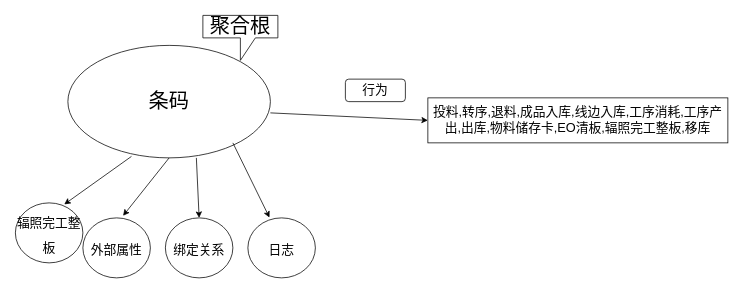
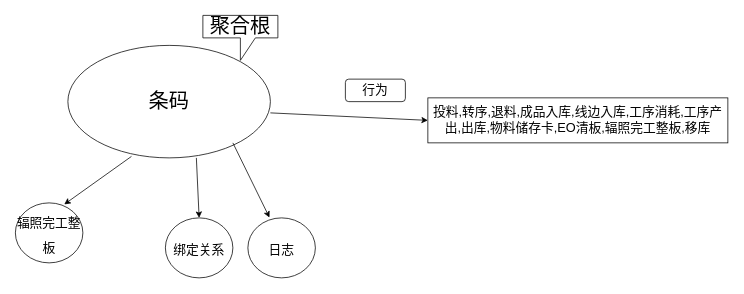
(148, 185) -> none
(117, 248) -> none
